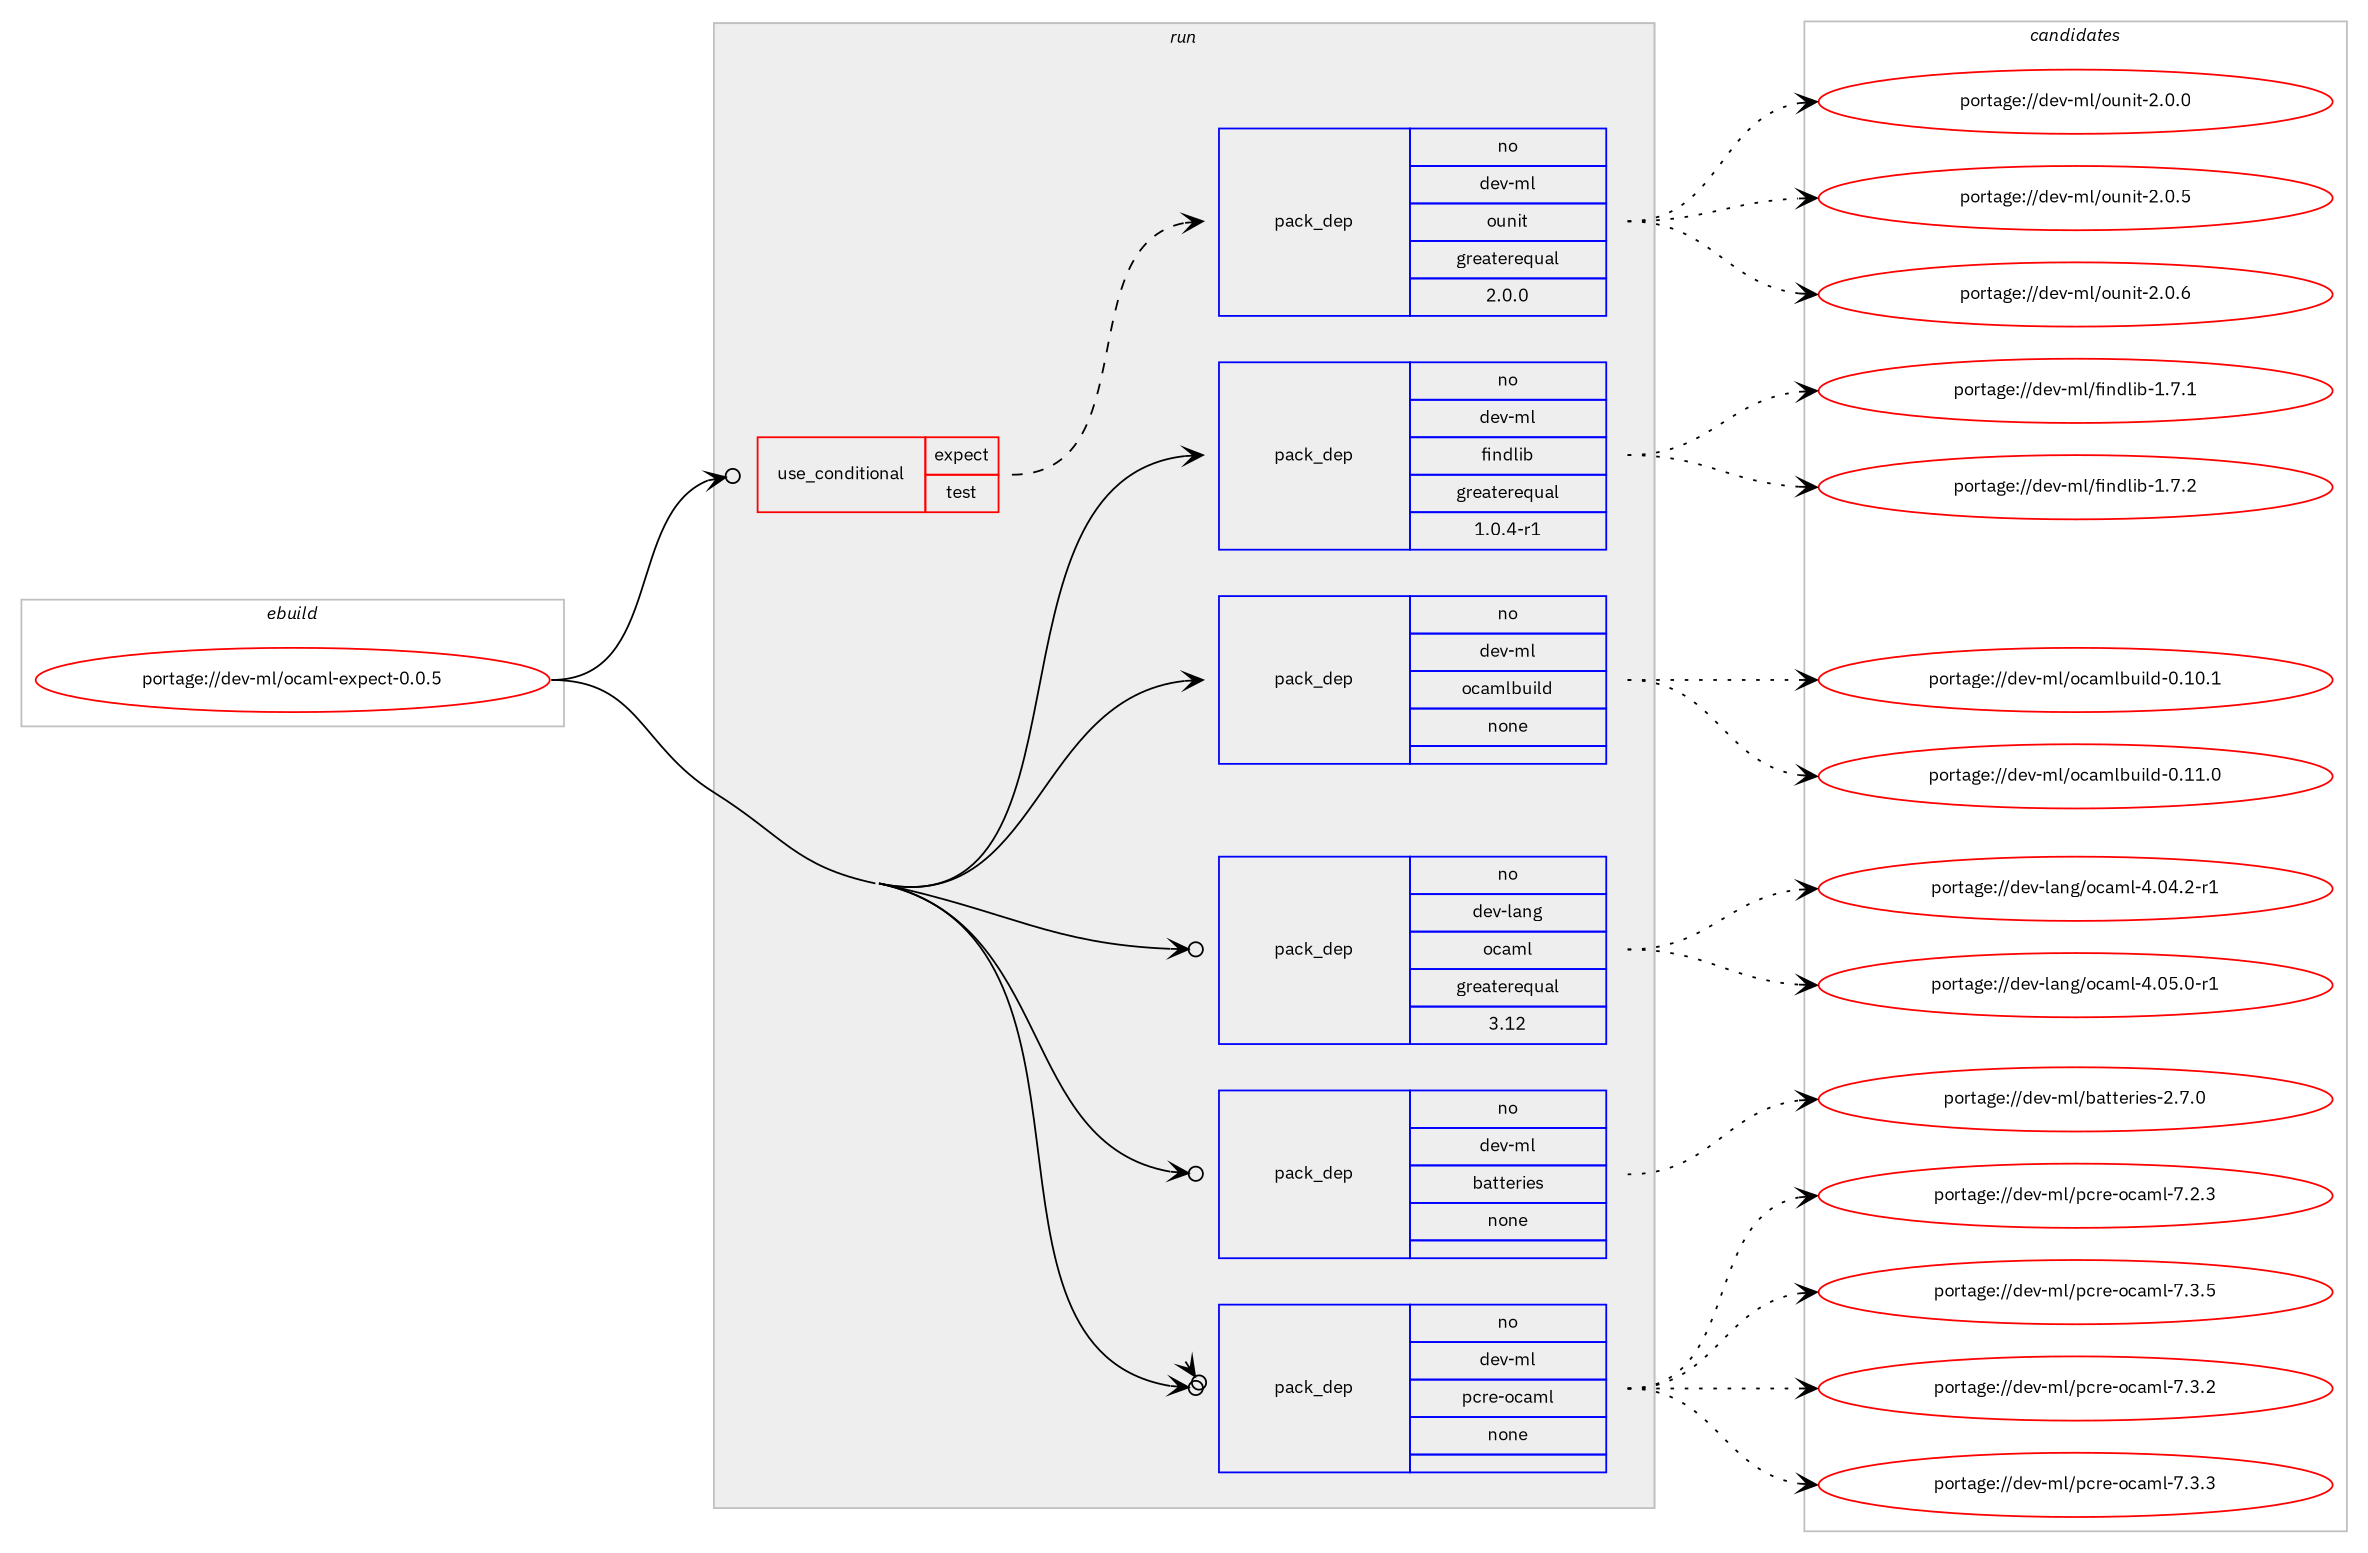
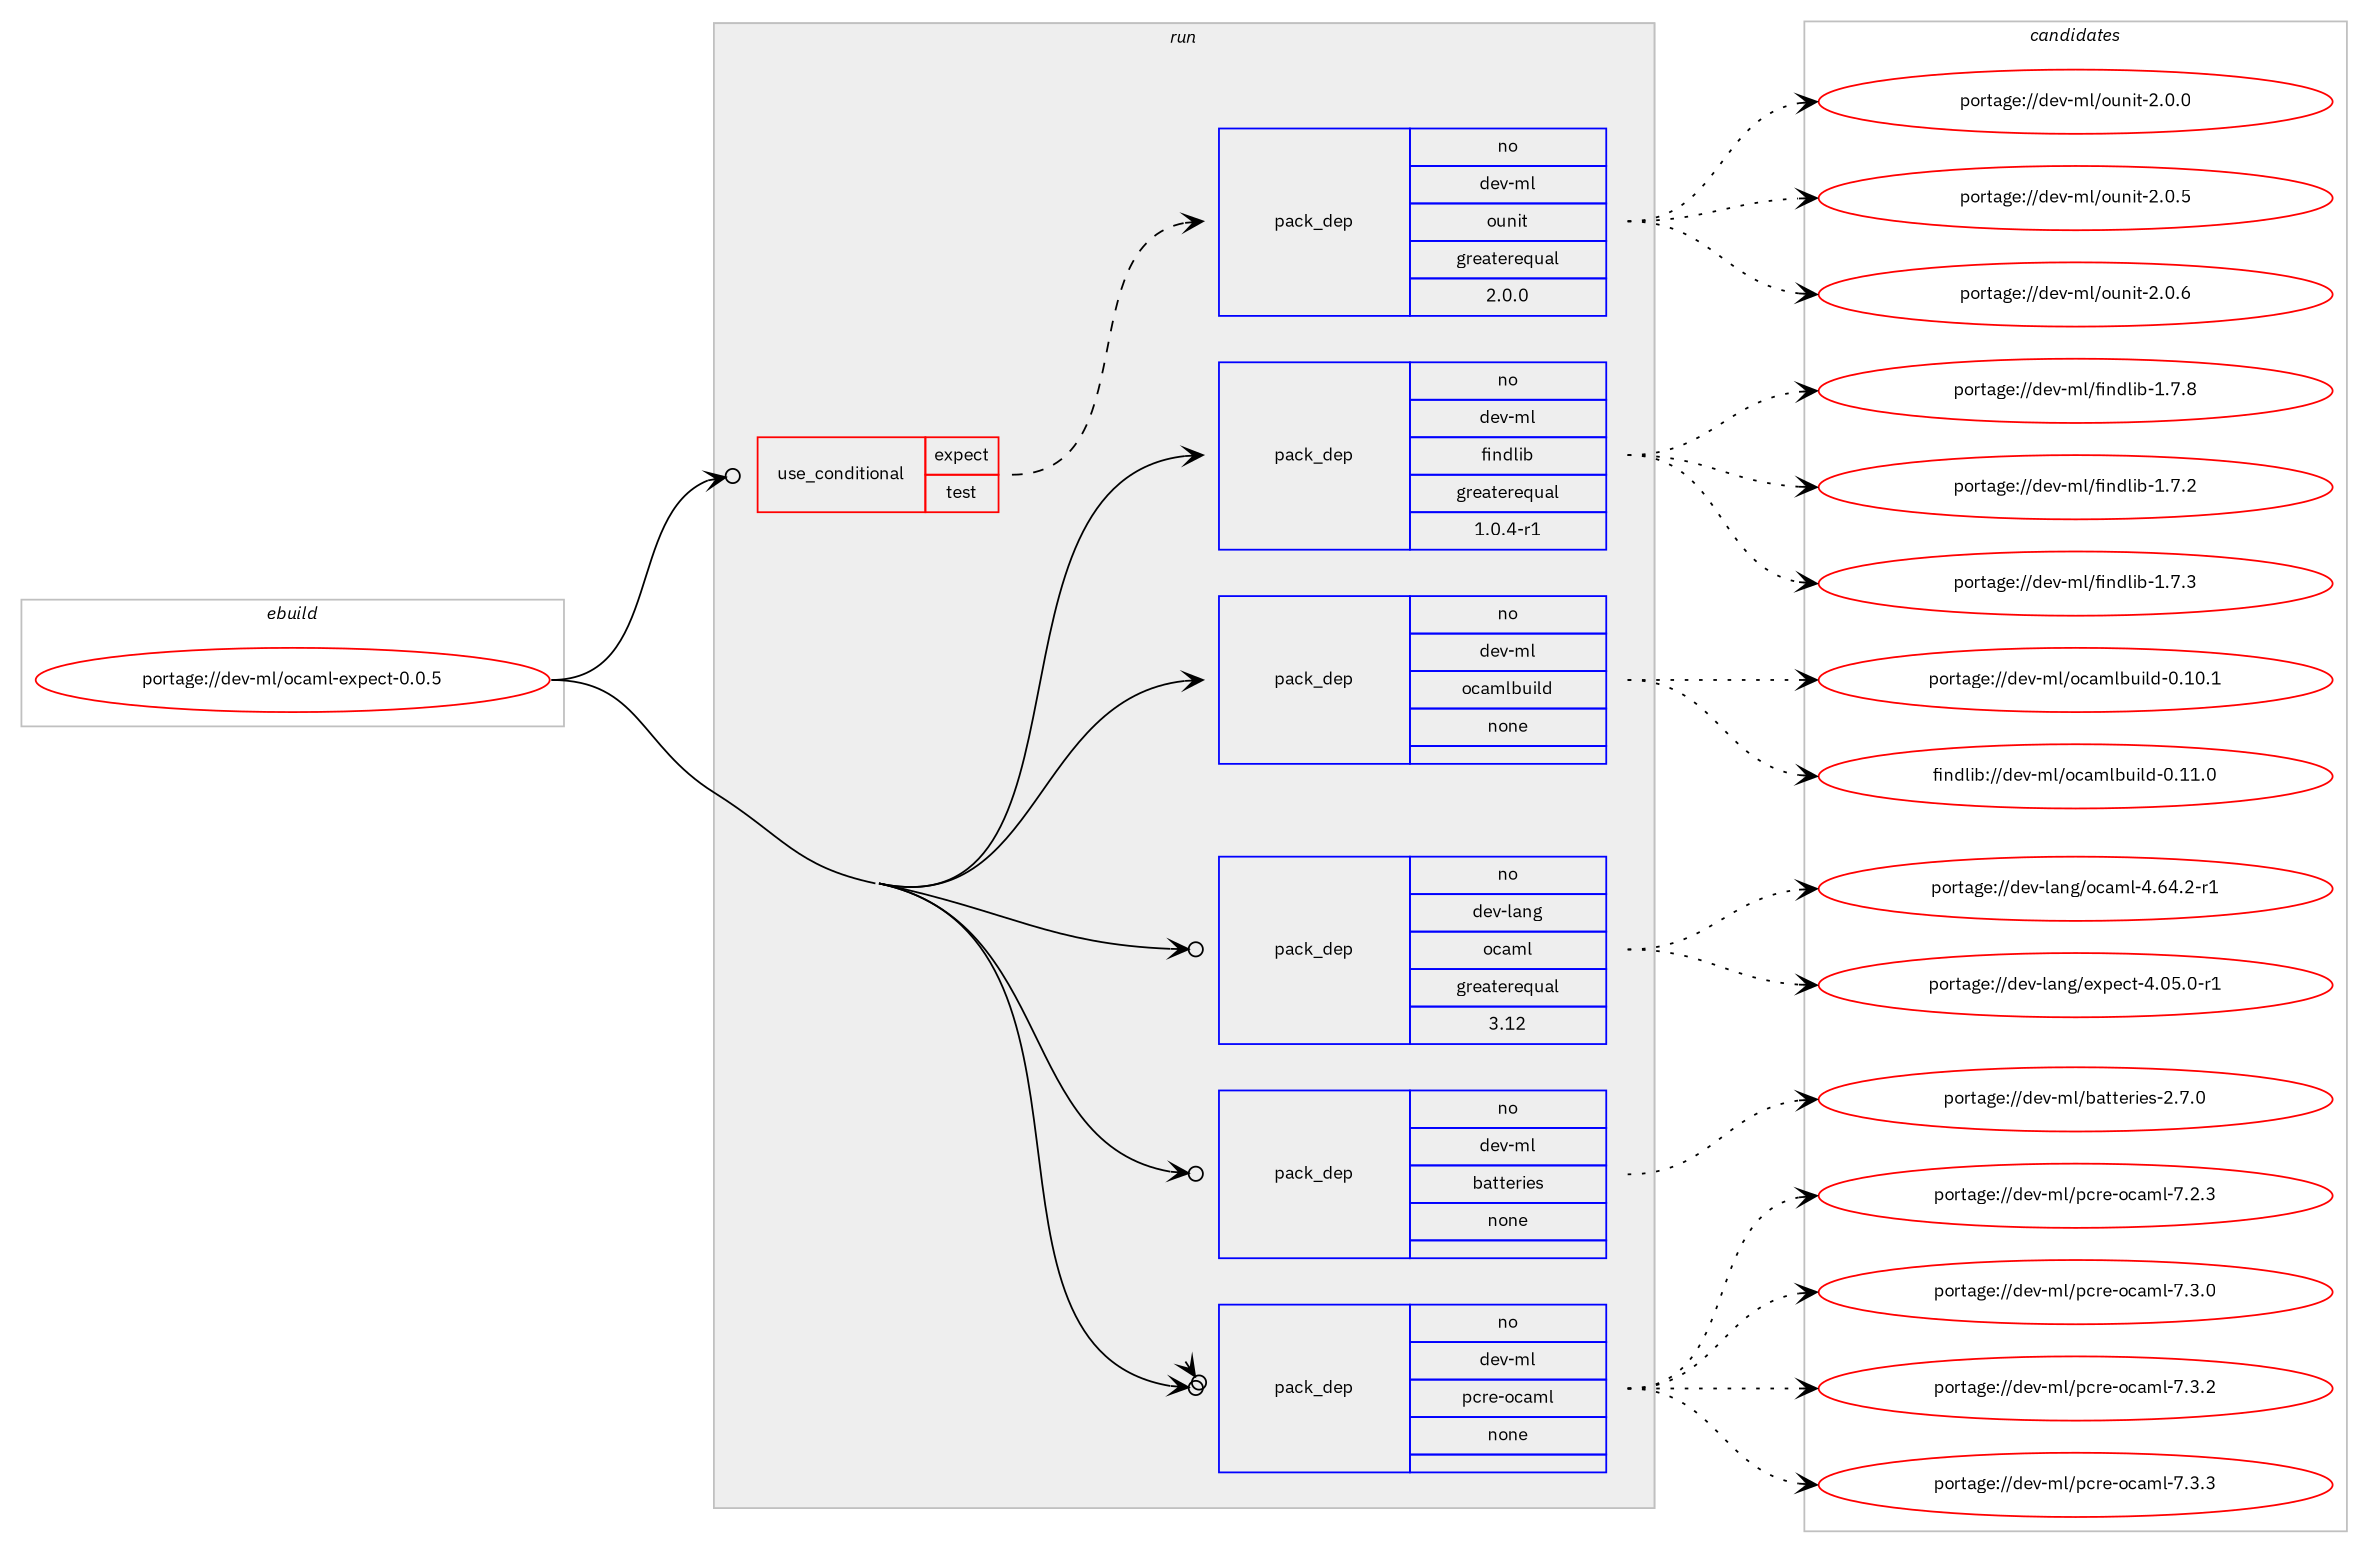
(2076, 391) -> (2076, 391)
none -> (2076, 584)
(2076, 776) -> (2076, 776)
(2076, 889) -> (2076, 889)
(2076, 985) -> (2076, 985)
(2076, 1292) -> (2076, 1292)
